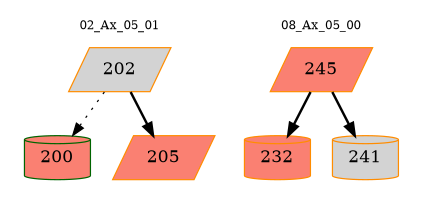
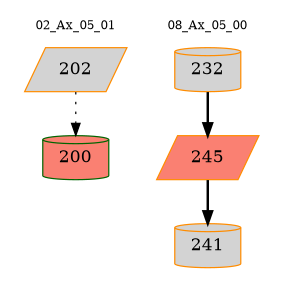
(302, 108) -> (208, 108)
(164, 158) -> none
(277, 158) -> (208, 70)
